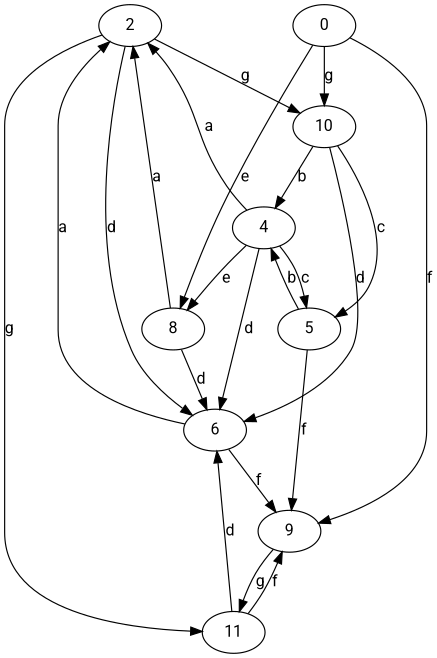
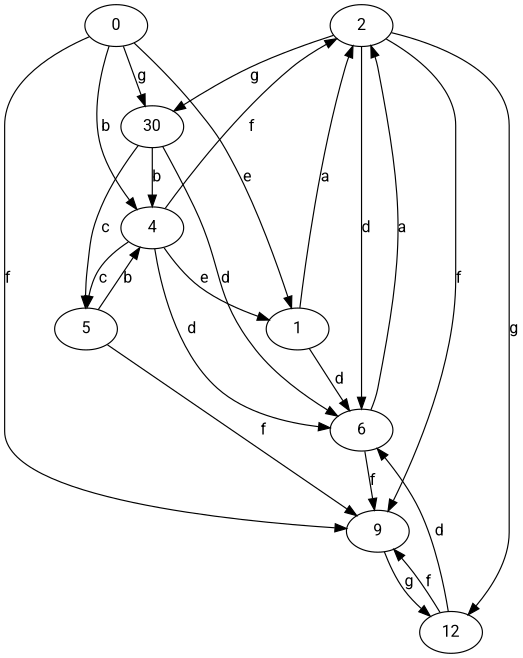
none -> (97, 126)
(209, 127) -> (252, 127)
(324, 127) -> (152, 127)
none -> (456, 260)
(173, 329) -> (298, 329)
(234, 632) -> (451, 632)
